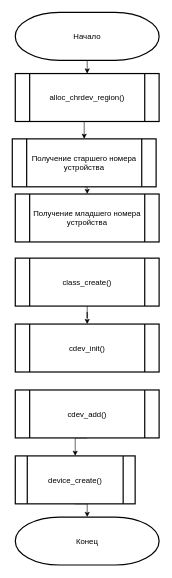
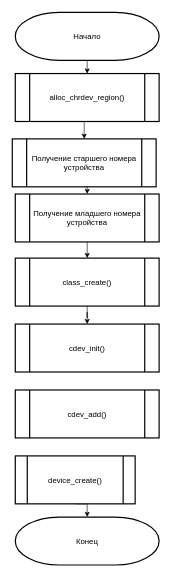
none -> (87, 252)
(75, 450) -> none
